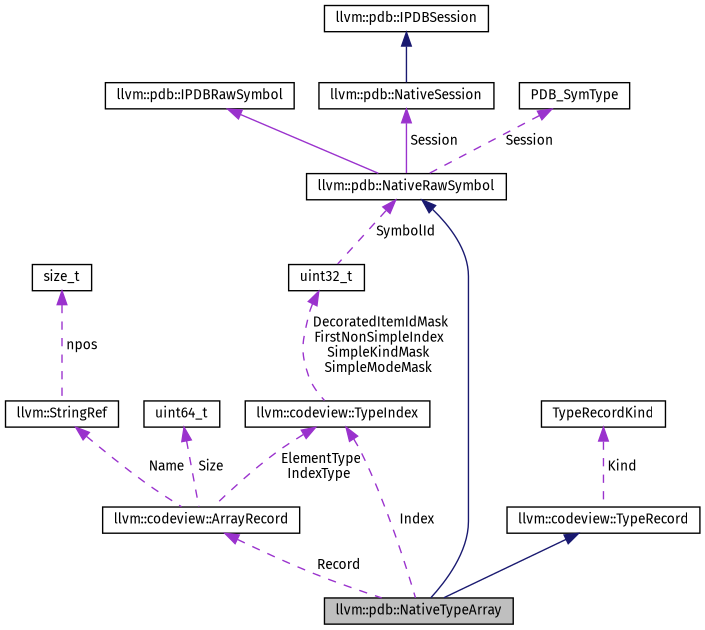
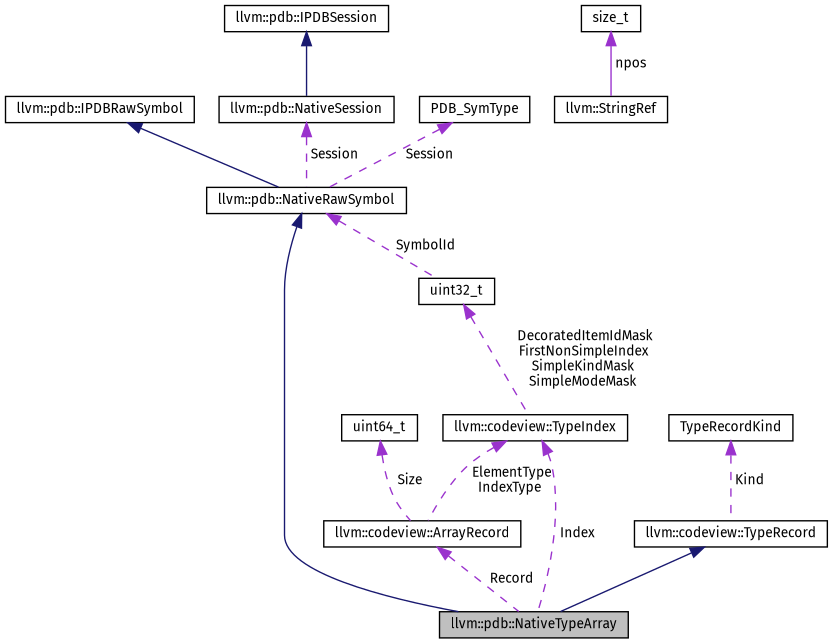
(309, 144) -> (210, 158)
(406, 148) -> (307, 162)
(62, 353) -> (611, 71)
(133, 473) -> none
